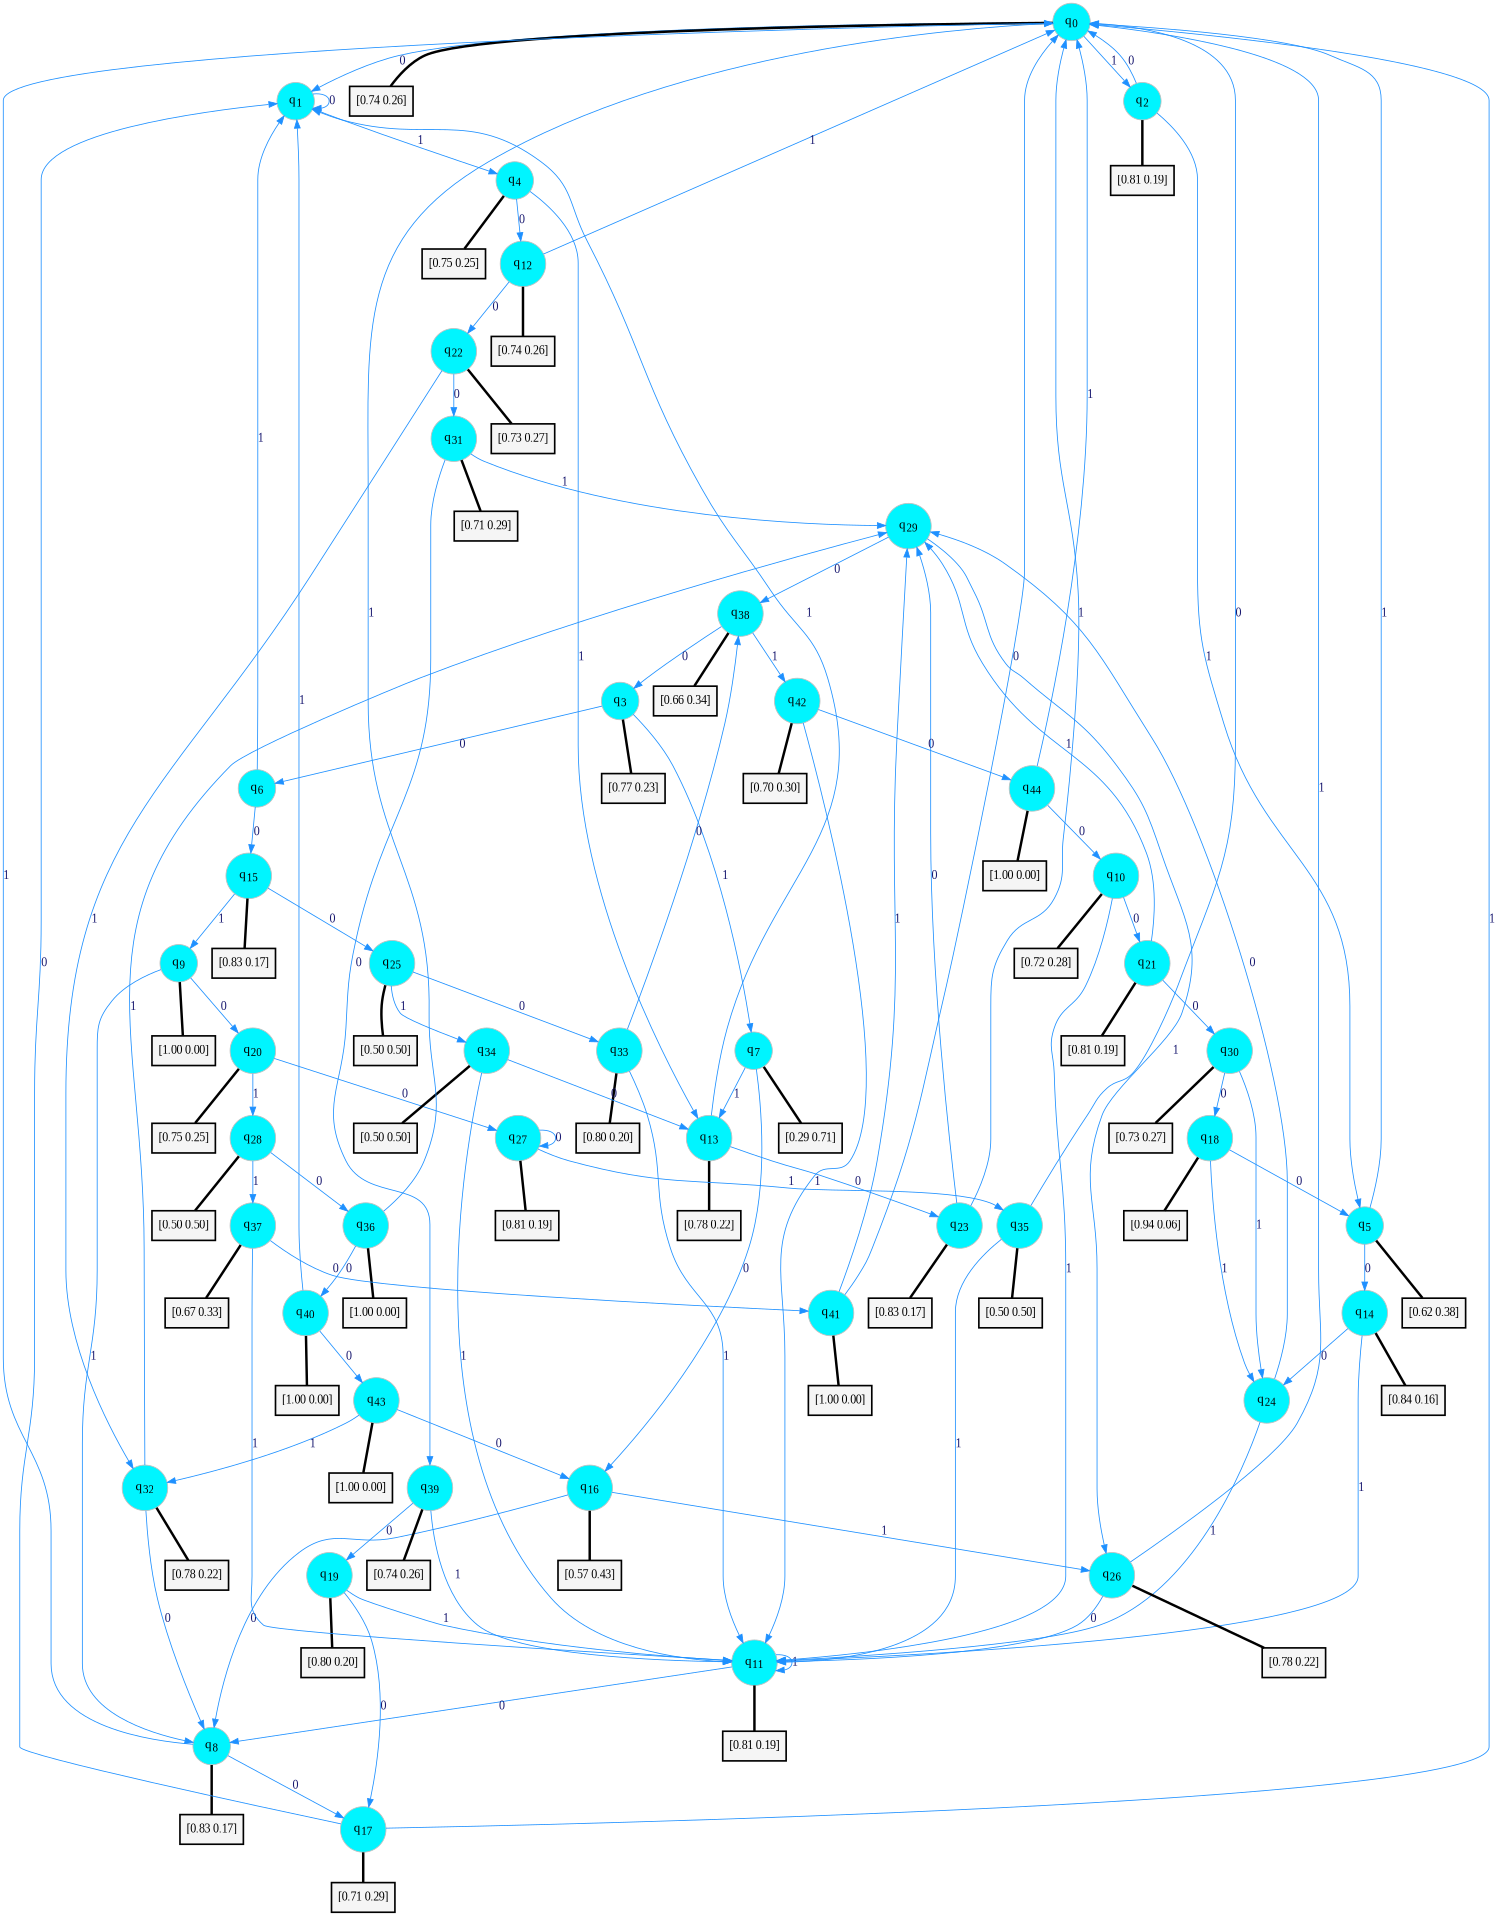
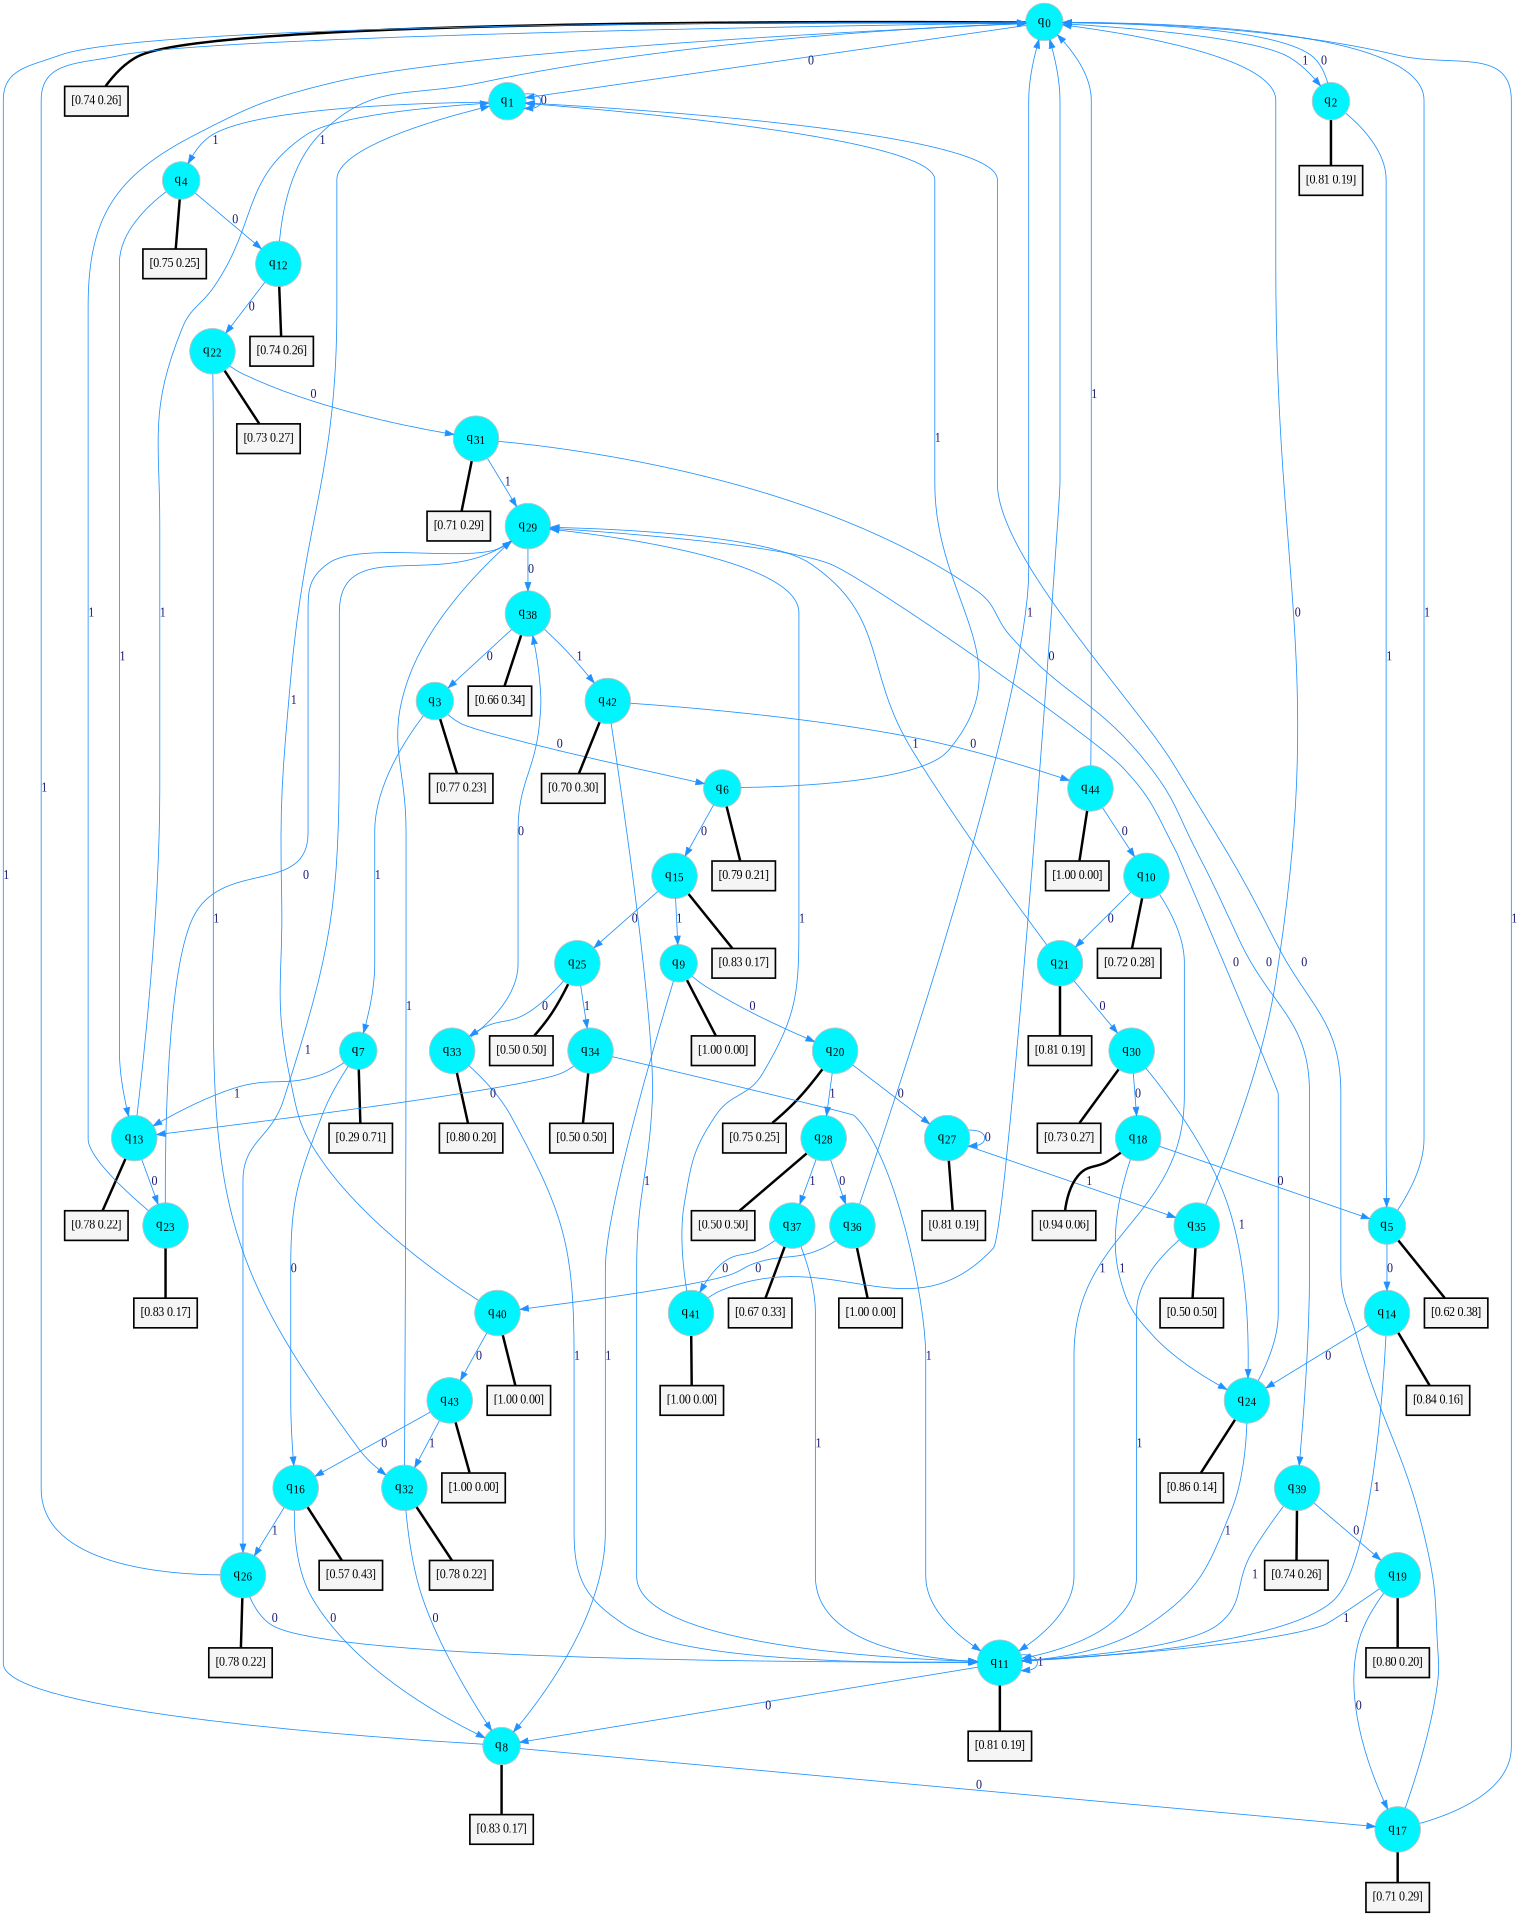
none -> (744, 876)
none -> (1192, 1488)
